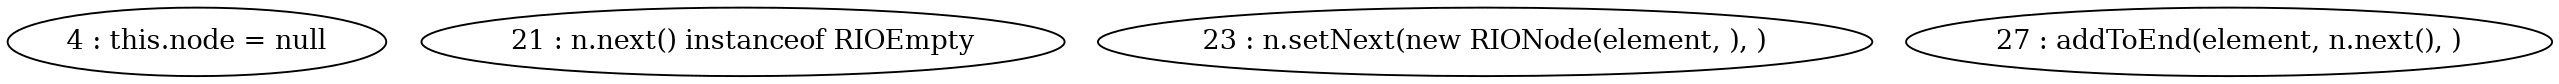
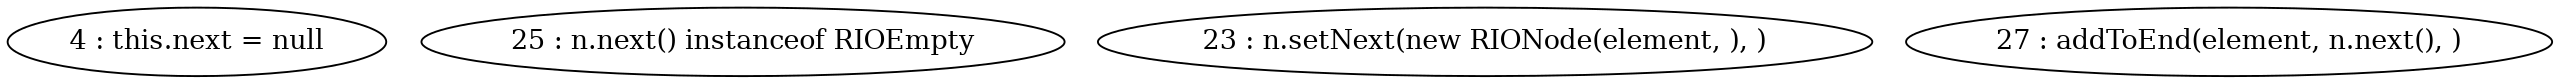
(197, 42) -> (197, 42)
(743, 42) -> (743, 42)
